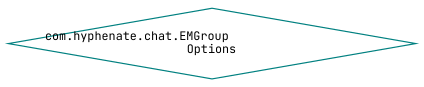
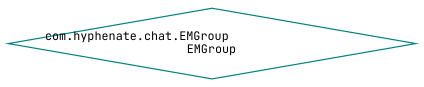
(212, 44) -> (212, 44)
